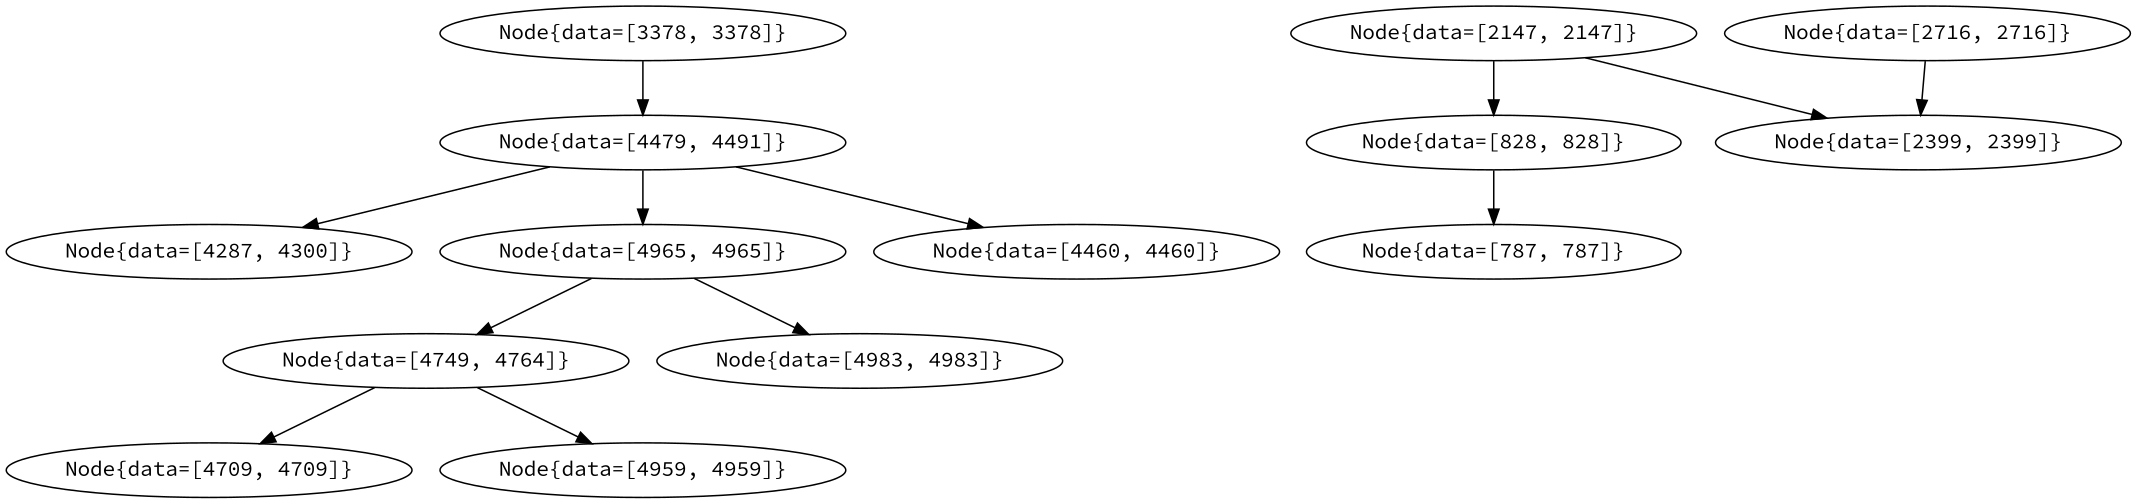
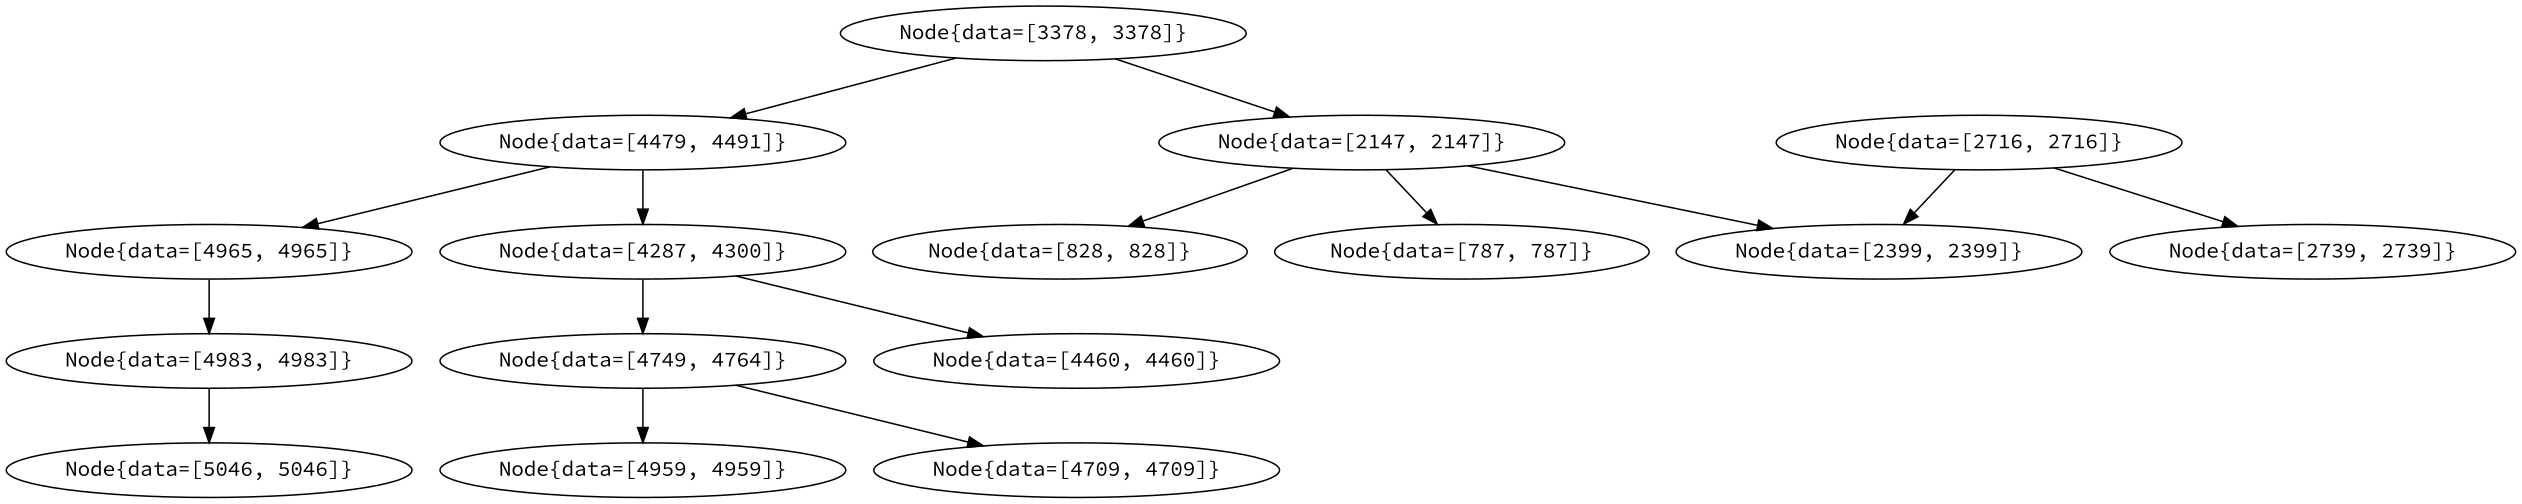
none -> (1195, 86)
(1494, 190) -> (1406, 191)
(852, 195) -> (852, 304)
none -> (2313, 252)
(541, 303) -> (643, 299)
none -> (209, 470)
